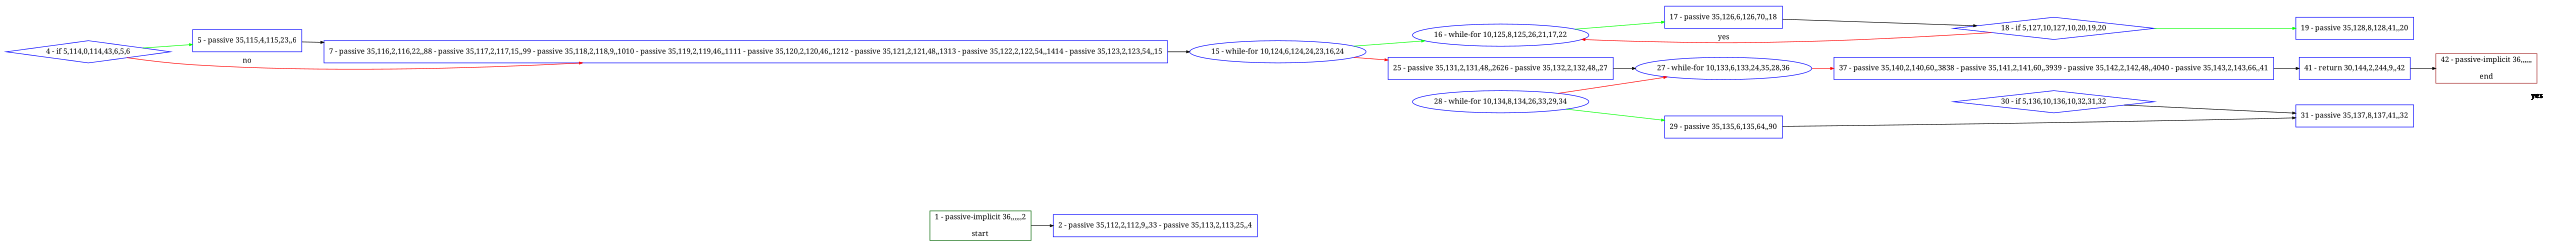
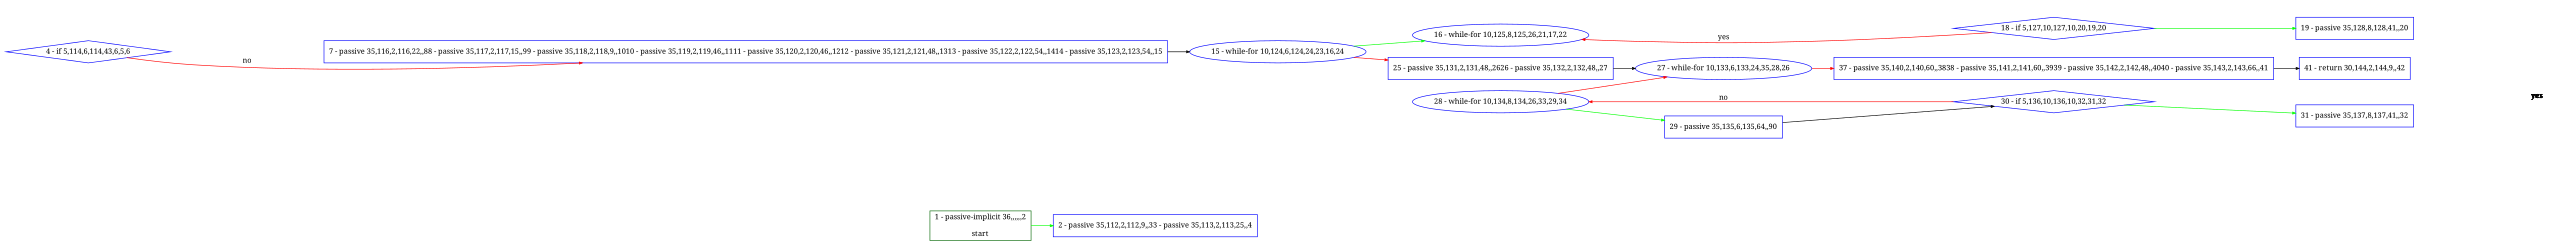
(1724, 17) -> none
(247, 41) -> none
(88, 52) -> (88, 52)
(1724, 68) -> (1724, 68)
(2355, 68) -> (2355, 68)
(2486, 68) -> none
none -> (1773, 102)
(2208, 109) -> (2208, 109)
(2038, 123) -> (1887, 115)
(1041, 226) -> (1041, 226)
